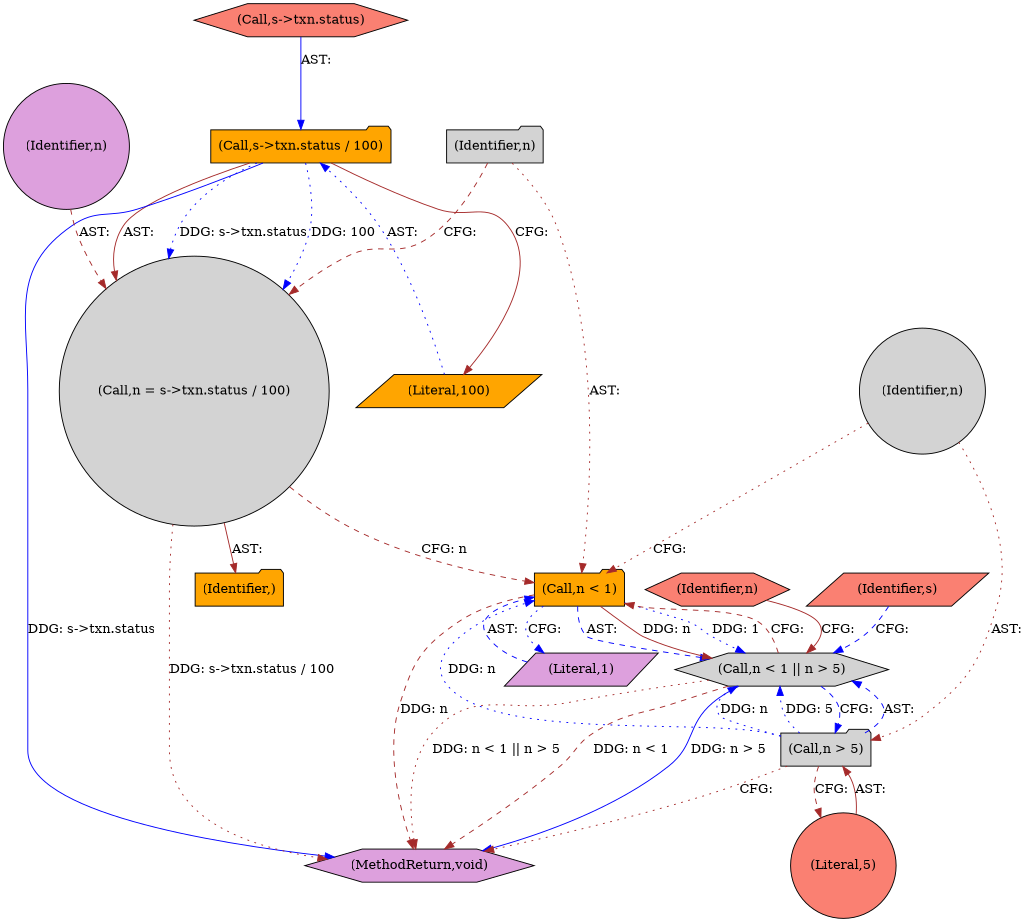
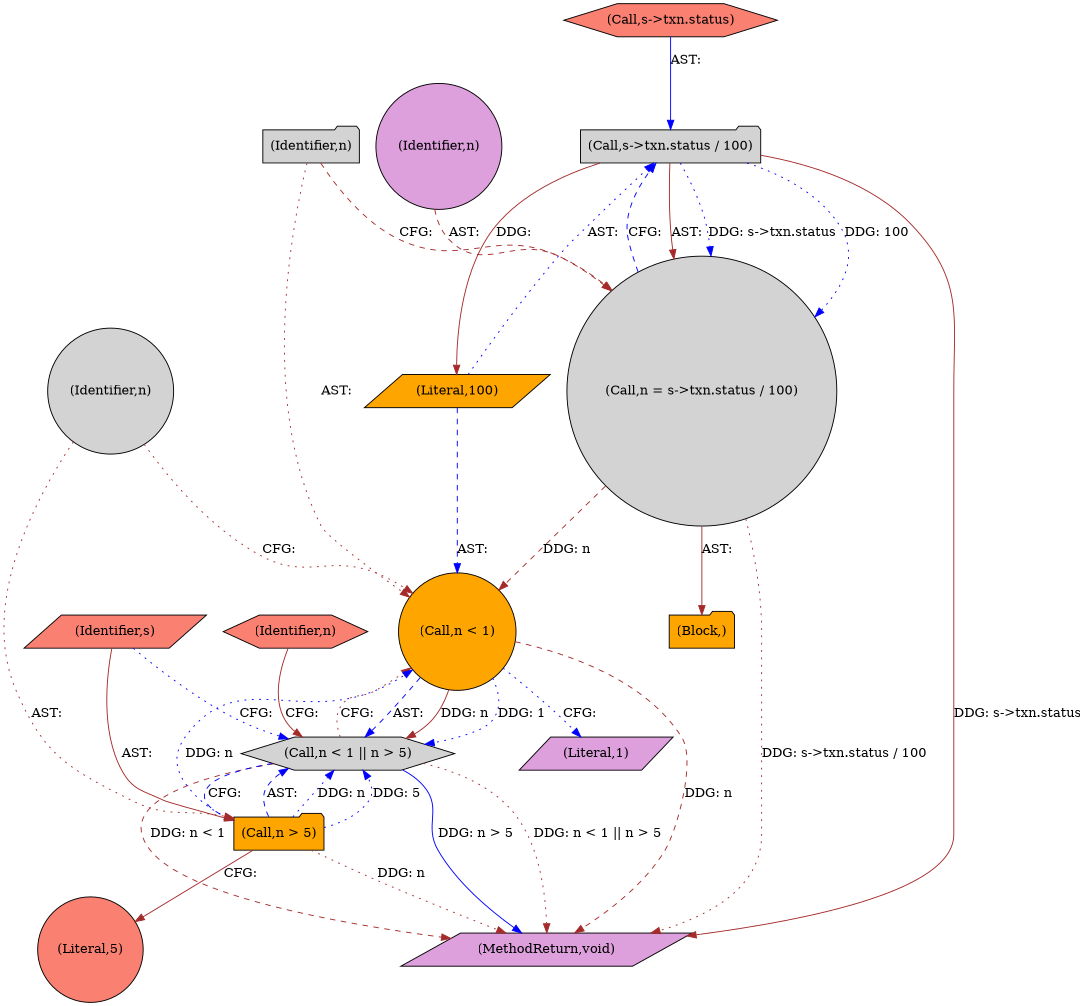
(301, 146) -> (671, 146)
none -> (628, 219)
(534, 233) -> (516, 233)
(28, 543) -> (954, 584)
(444, 550) -> (567, 550)
(239, 590) -> (702, 632)
(579, 590) -> (457, 632)
(716, 612) -> (341, 707)
(484, 630) -> (457, 486)
(869, 631) -> (202, 699)
(826, 750) -> (279, 834)
(814, 787) -> (193, 887)
(758, 790) -> (401, 874)
(855, 793) -> (120, 767)
(419, 866) -> (546, 950)
